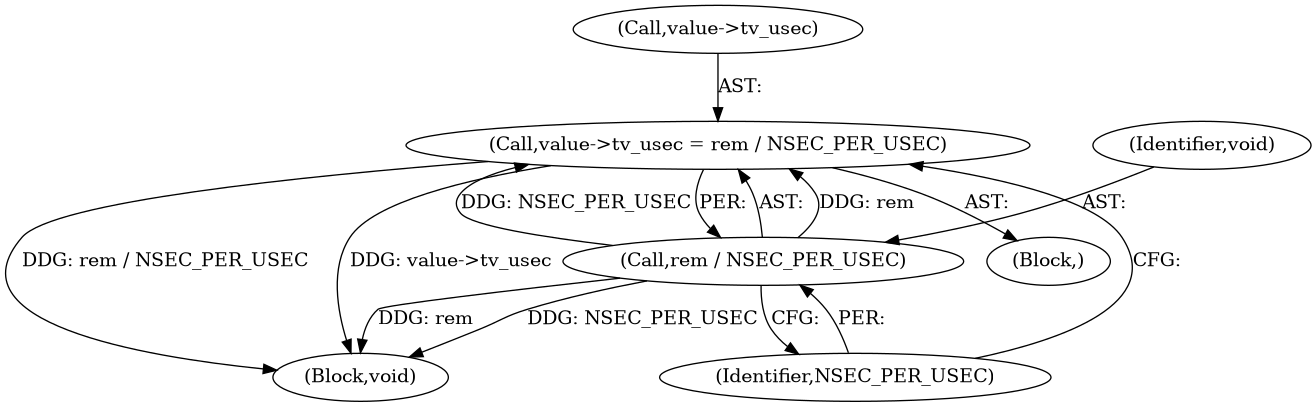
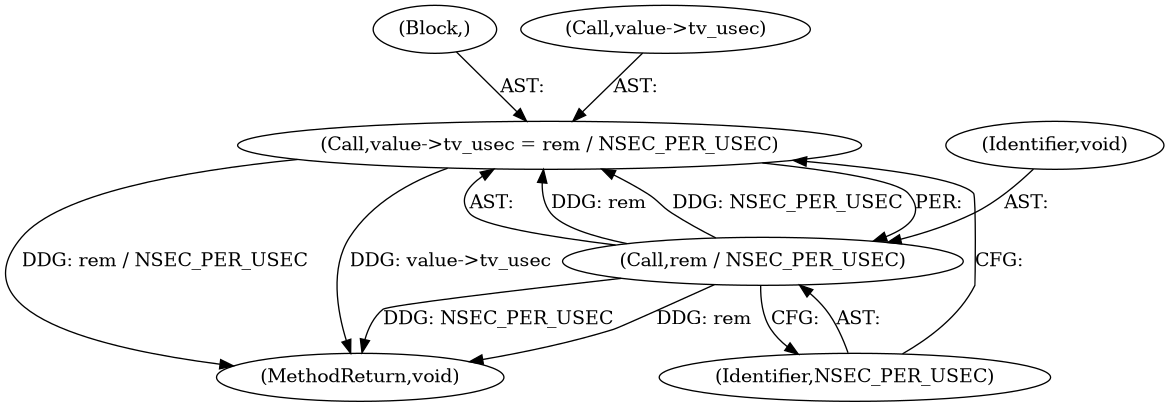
(922, 194) -> (487, 82)
(865, 319) -> (862, 319)
(361, 377) -> (360, 377)
